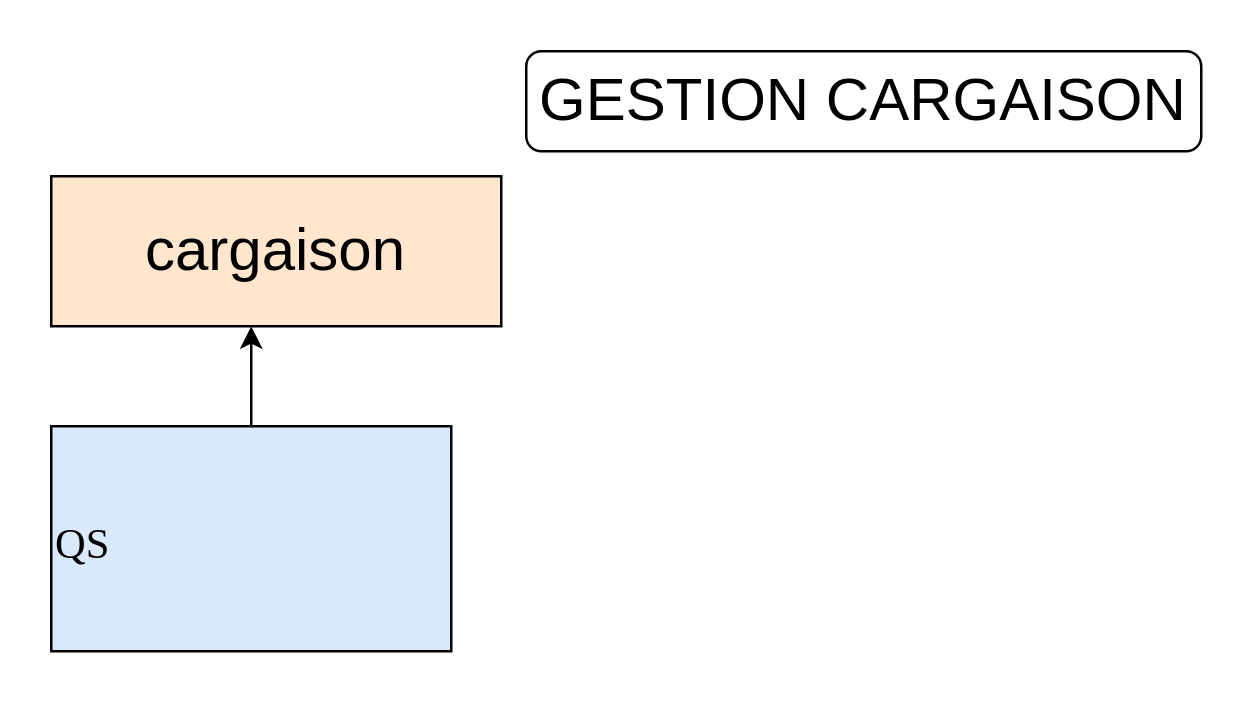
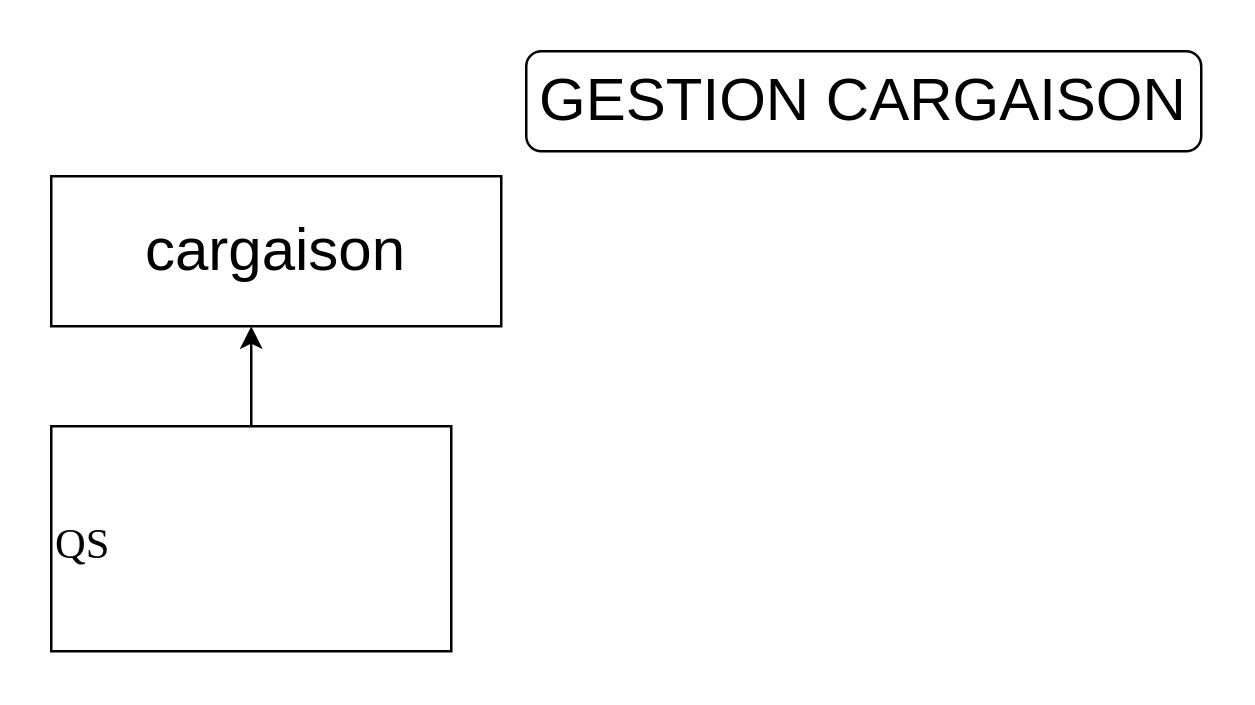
(276, 251) -> (276, 251)
(251, 539) -> (251, 539)
